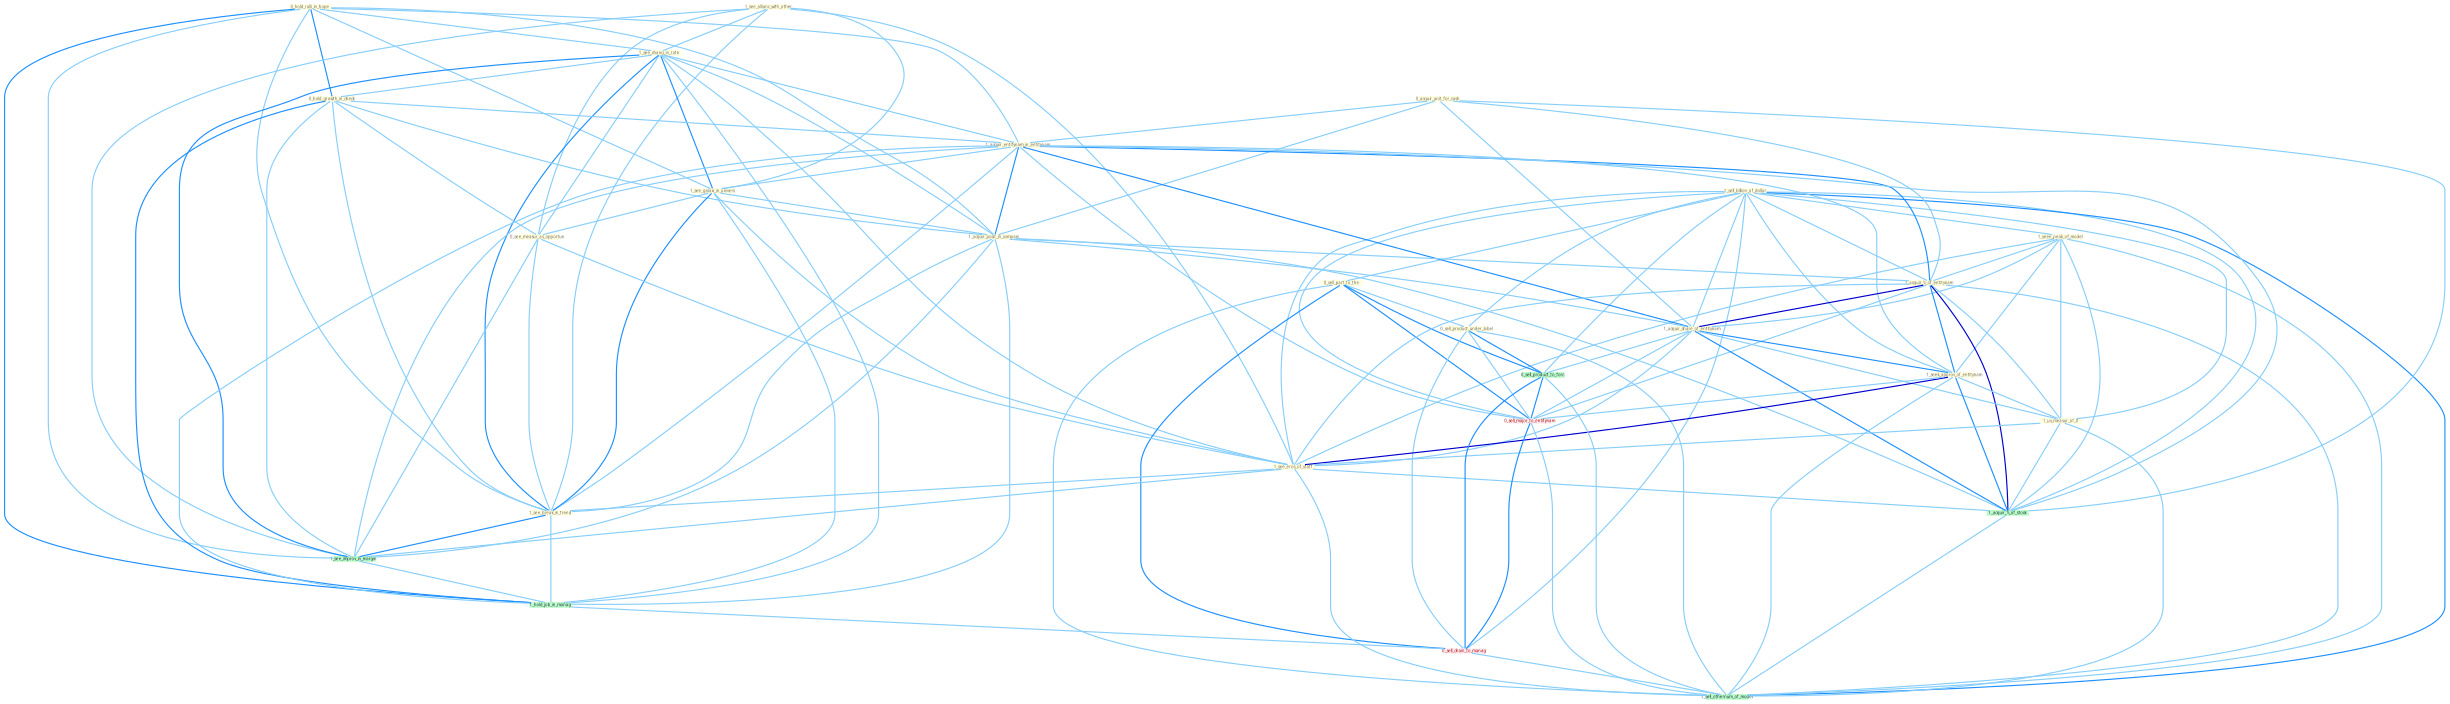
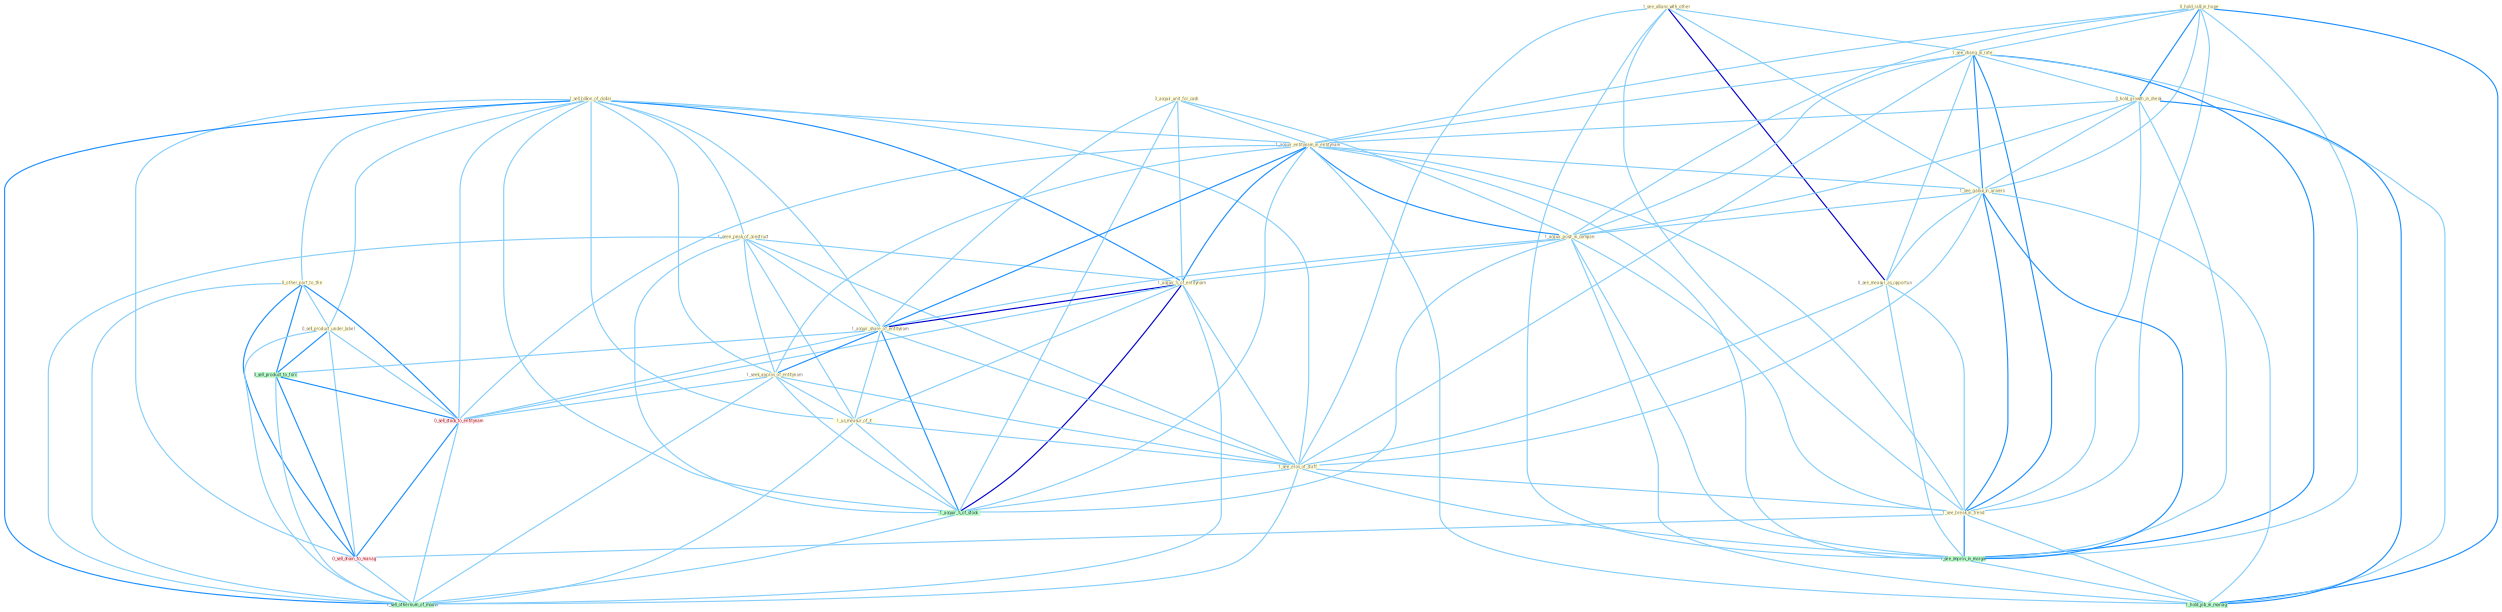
(602, 80) -> (1771, 138)
(434, 170) -> (2061, 145)
(1838, 237) -> (908, 152)
(2061, 237) -> (744, 237)
(1342, 283) -> (302, 283)
(1629, 286) -> (950, 122)
(1942, 329) -> none
none -> (2183, 398)
(1531, 421) -> (459, 421)
(1627, 427) -> (1035, 424)
(1981, 444) -> (861, 451)
(1008, 628) -> (1160, 536)
